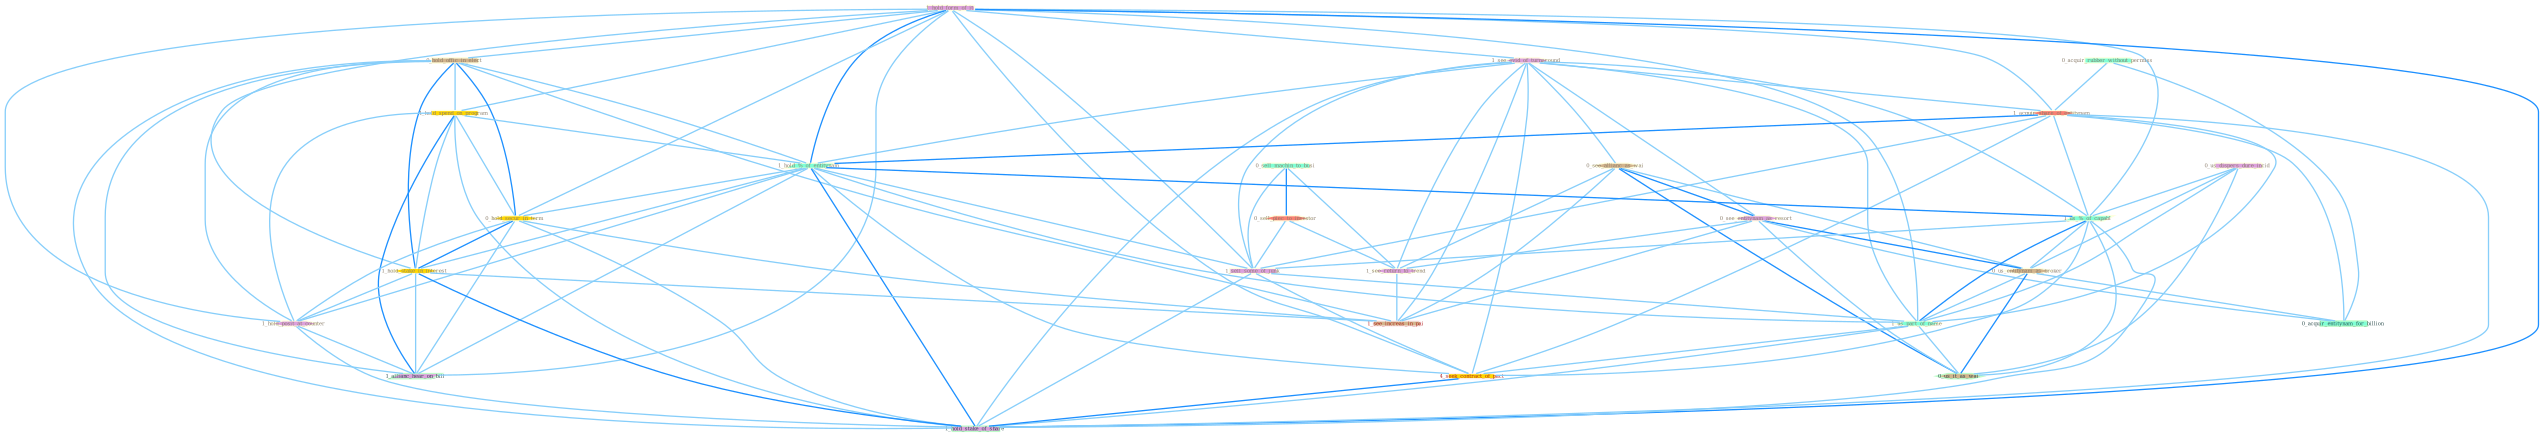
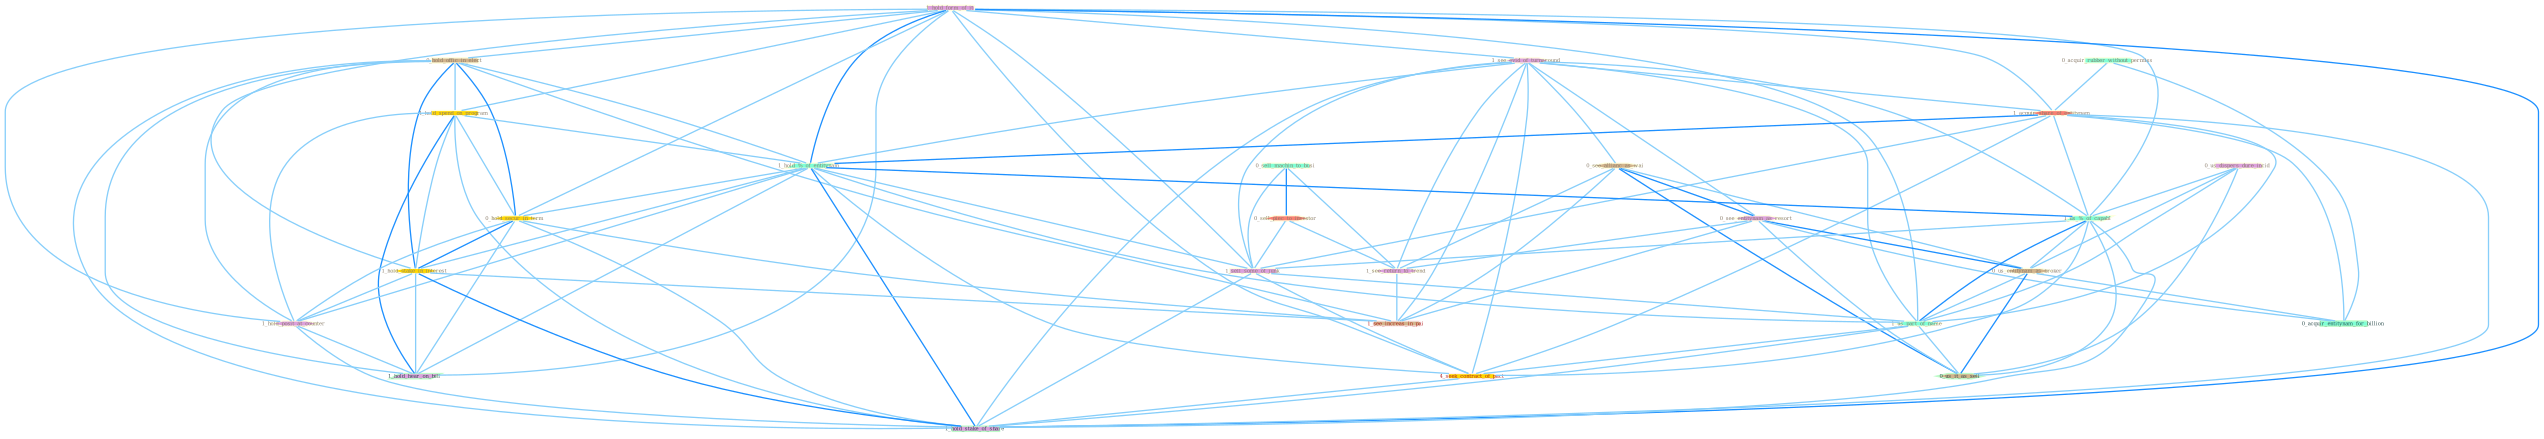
(416, 376) -> (416, 376)
(1960, 376) -> (1960, 376)
(1224, 402) -> (1224, 402)
